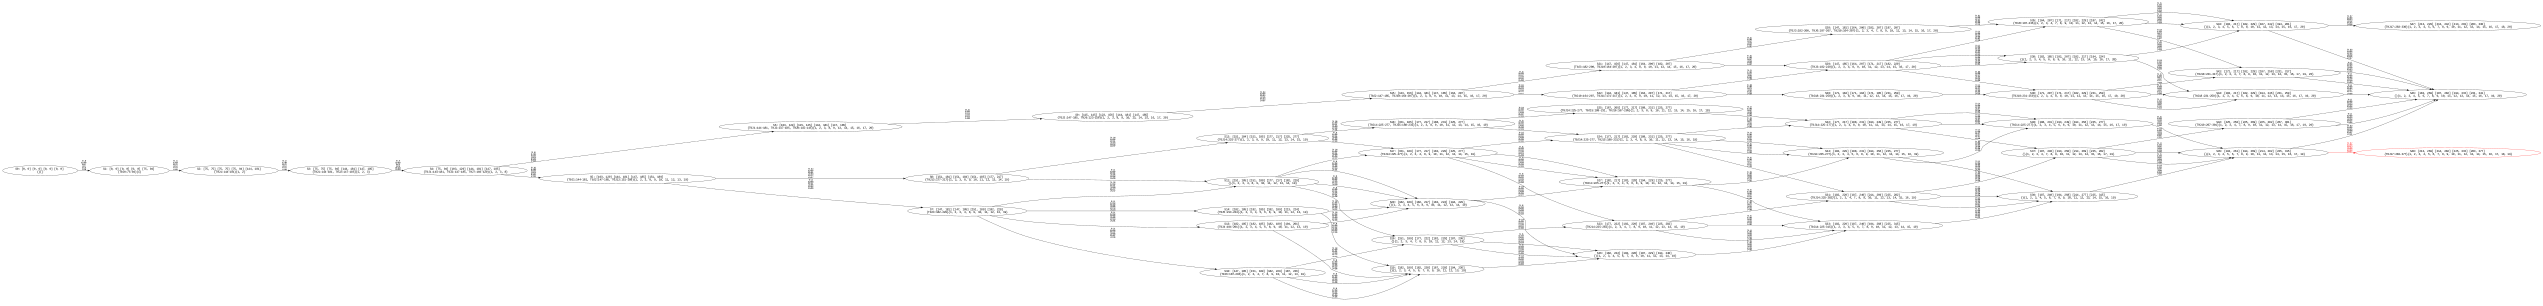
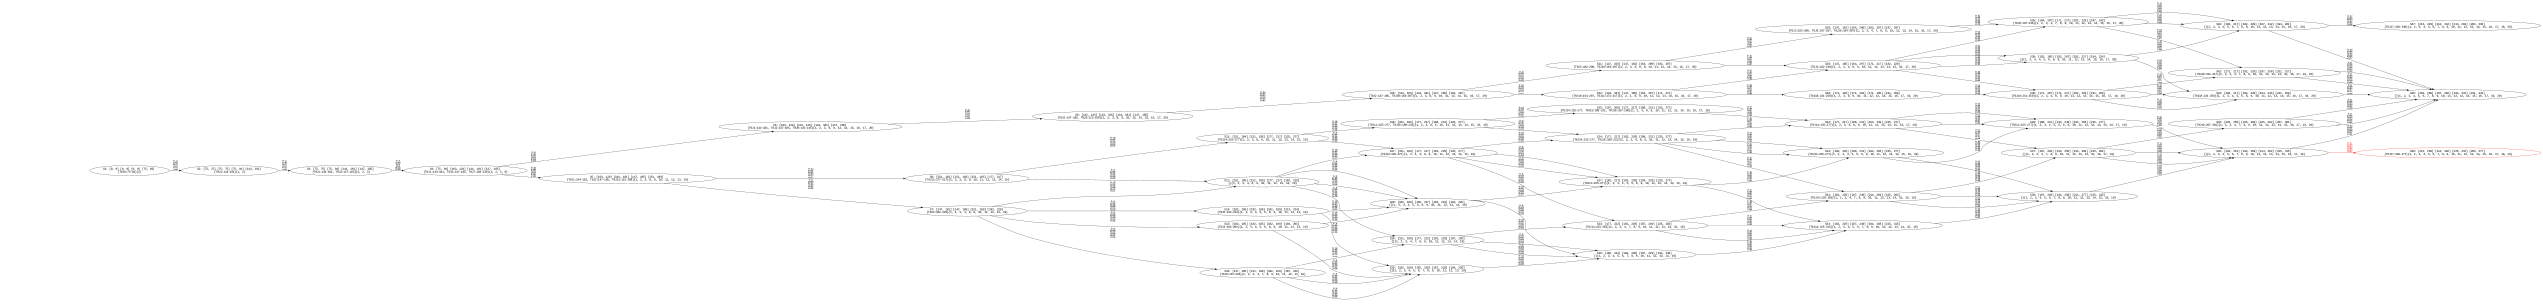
(40, 171) -> none
